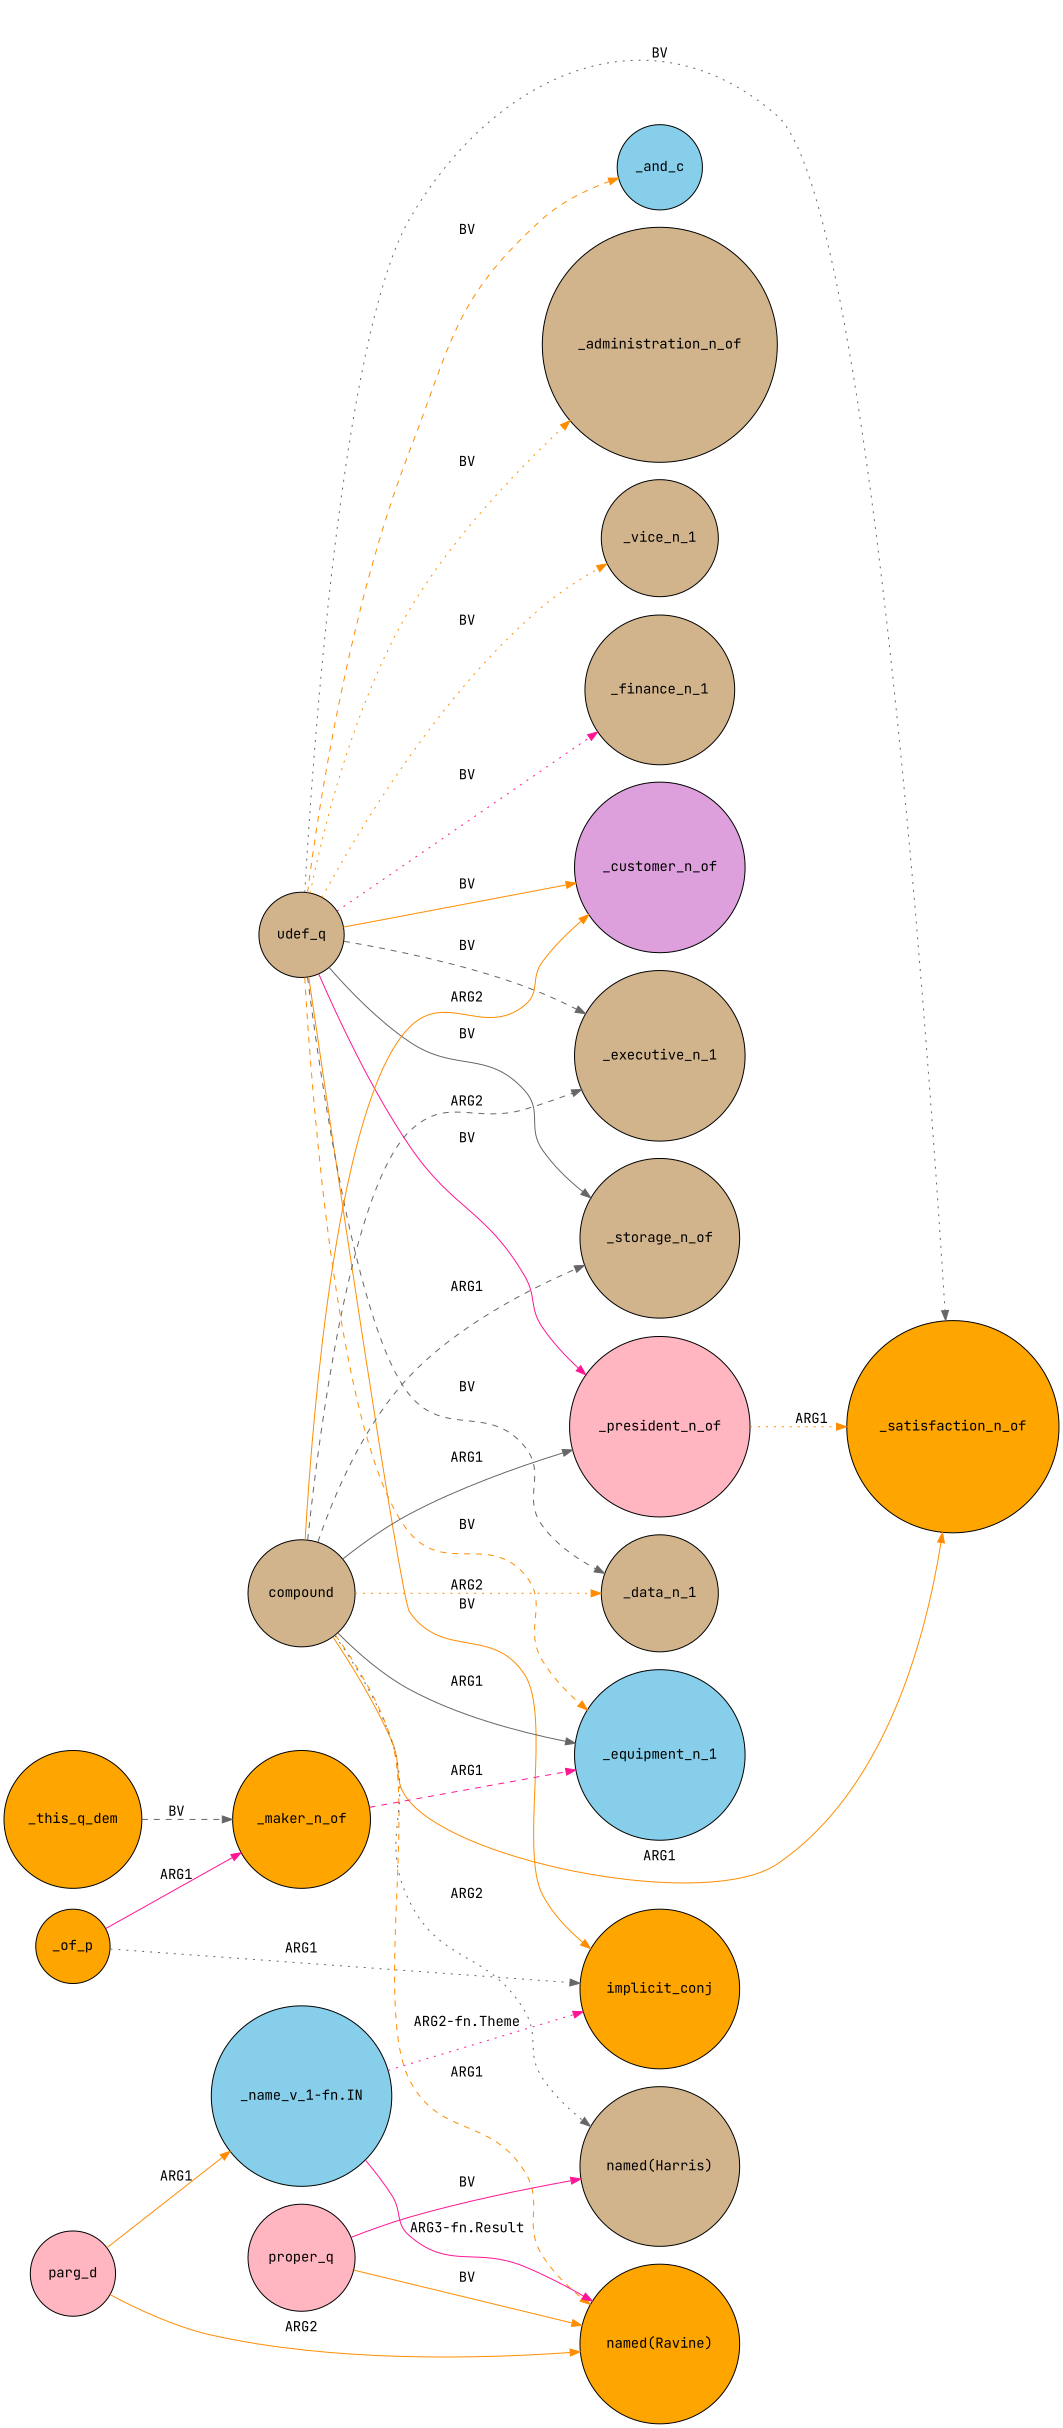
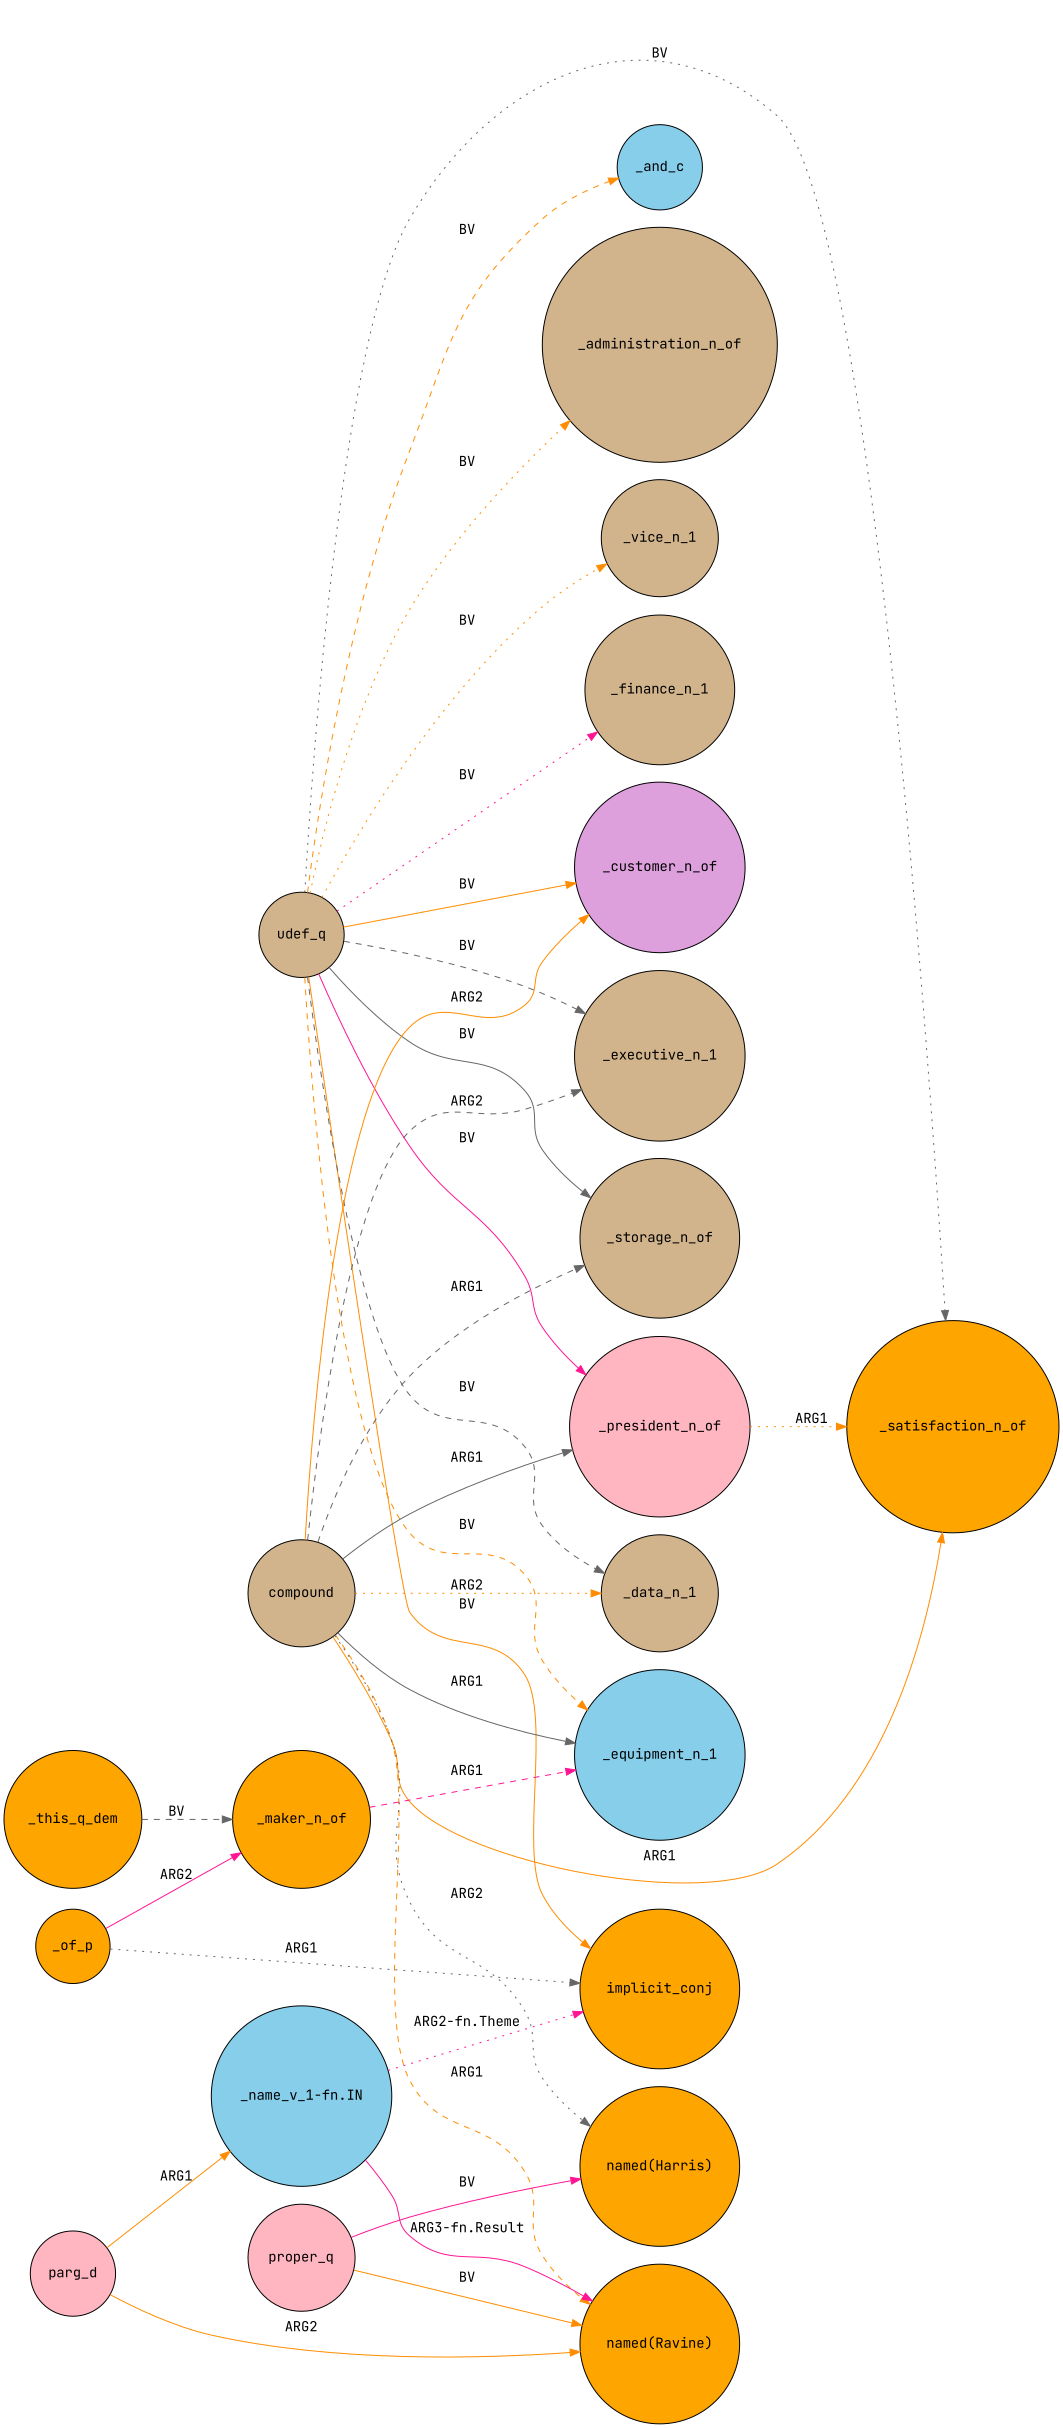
(177, 1875) -> (177, 1875)
(660, 2167) -> (660, 2167)
